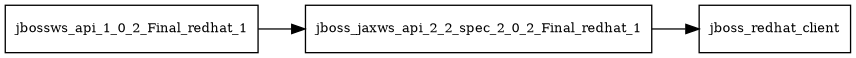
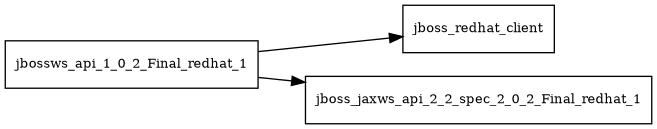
(669, 29) -> (324, 45)
